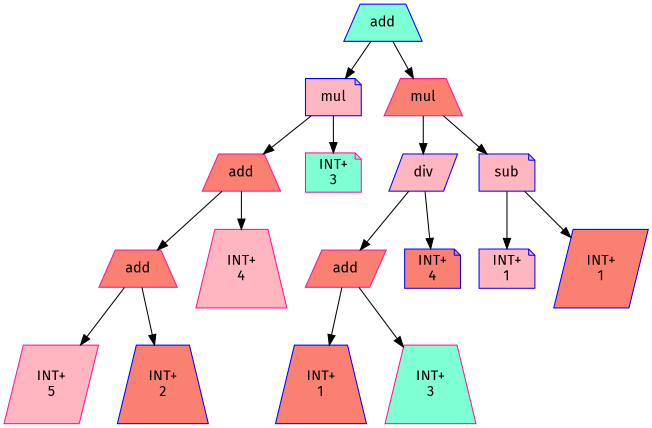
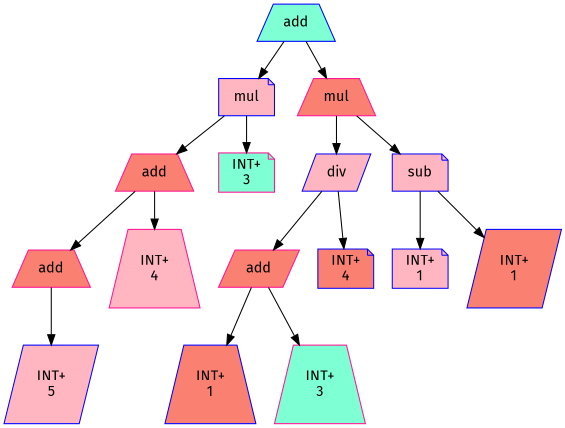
(51, 384) -> (51, 384)
(163, 384) -> none
